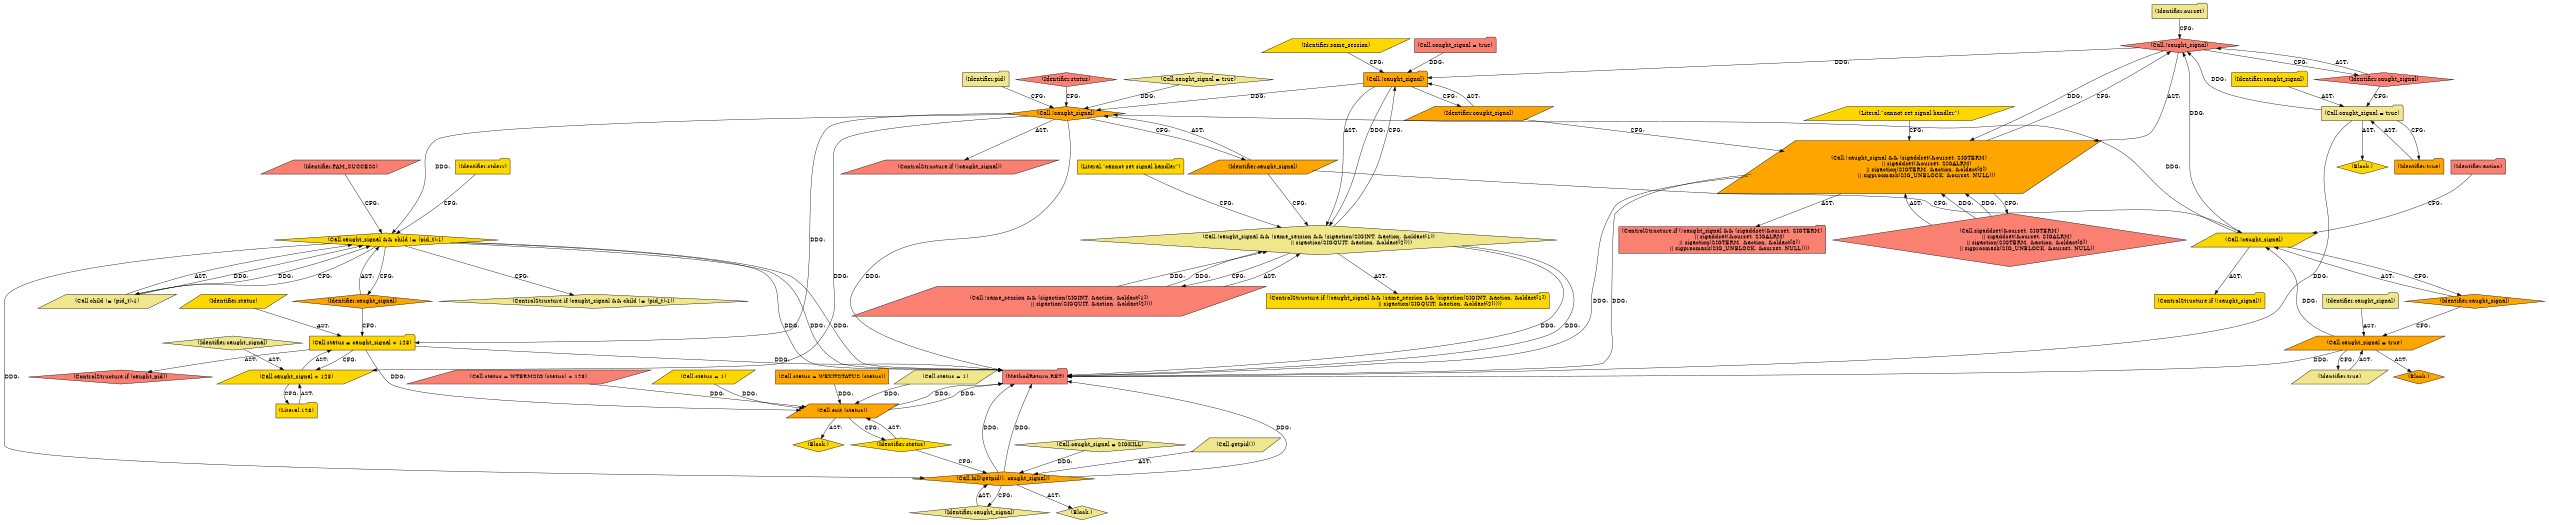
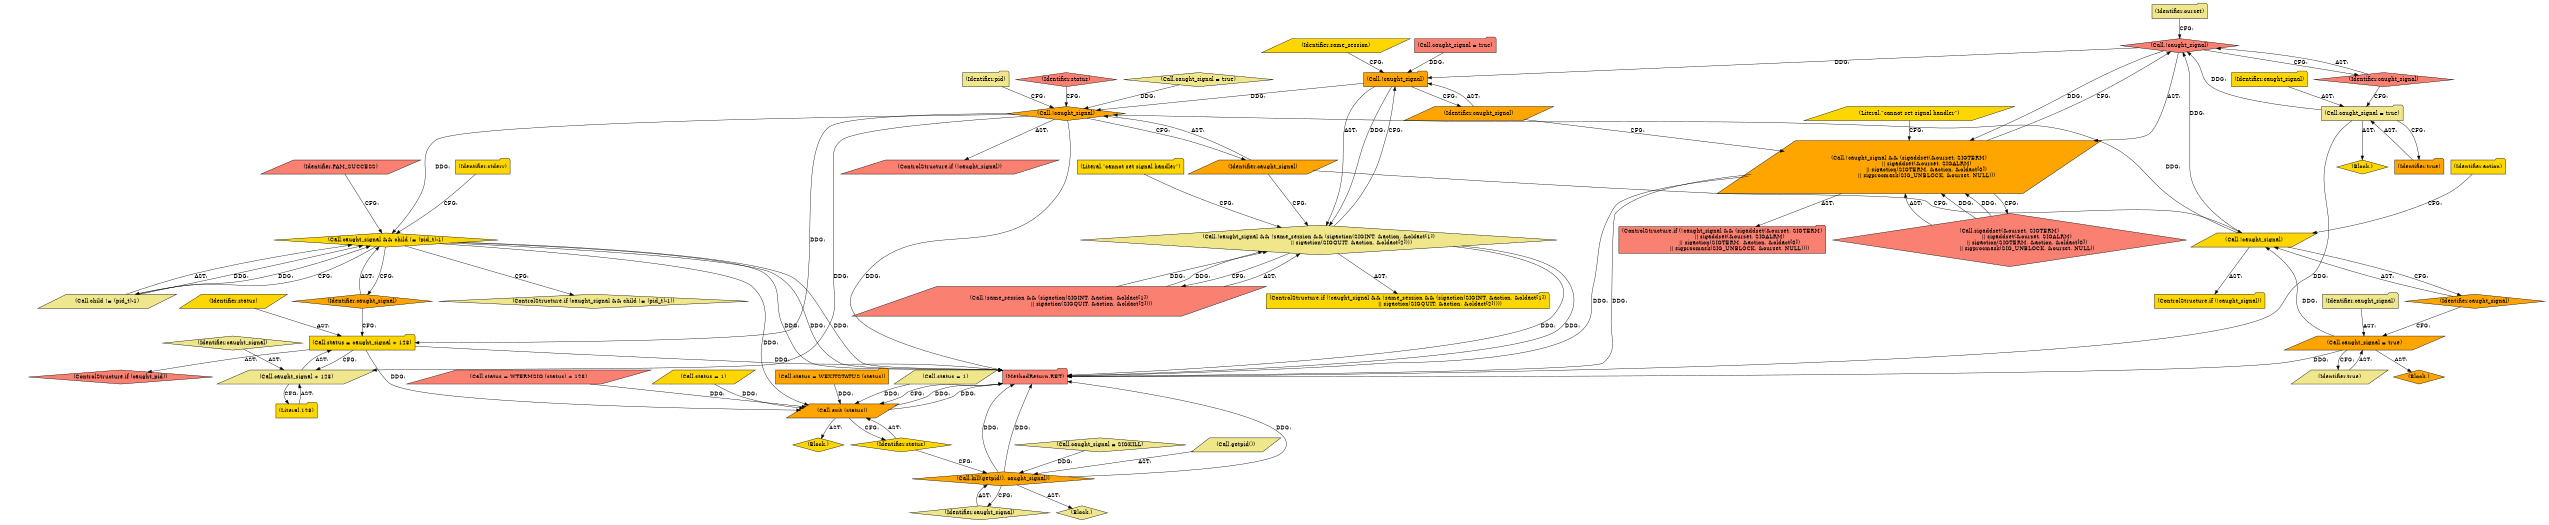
(2478, 167) -> (2478, 167)
(297, 377) -> (297, 377)
none -> (941, 385)
(222, 465) -> (668, 265)
